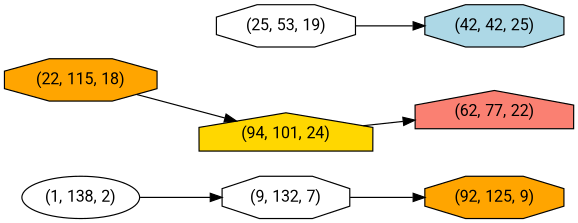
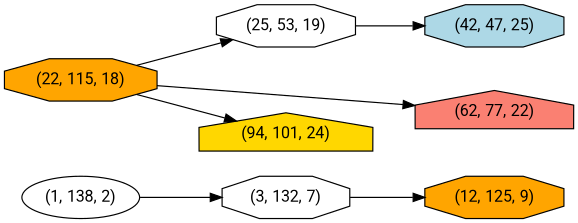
(494, 26) -> (494, 26)
none -> (179, 54)
(383, 124) -> (280, 95)
(286, 197) -> (286, 197)
(494, 197) -> (494, 197)
